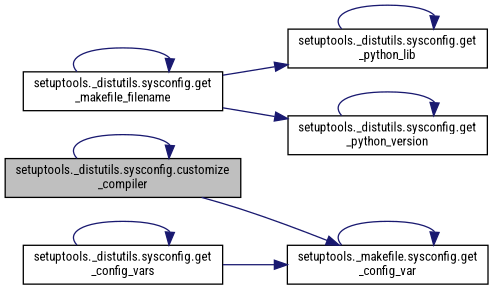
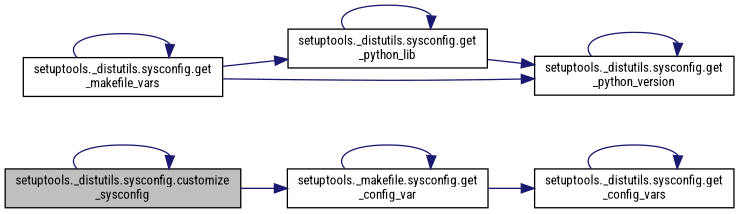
none -> (504, 61)
(123, 91) -> (123, 77)
(123, 178) -> (123, 188)
(249, 265) -> (505, 188)
